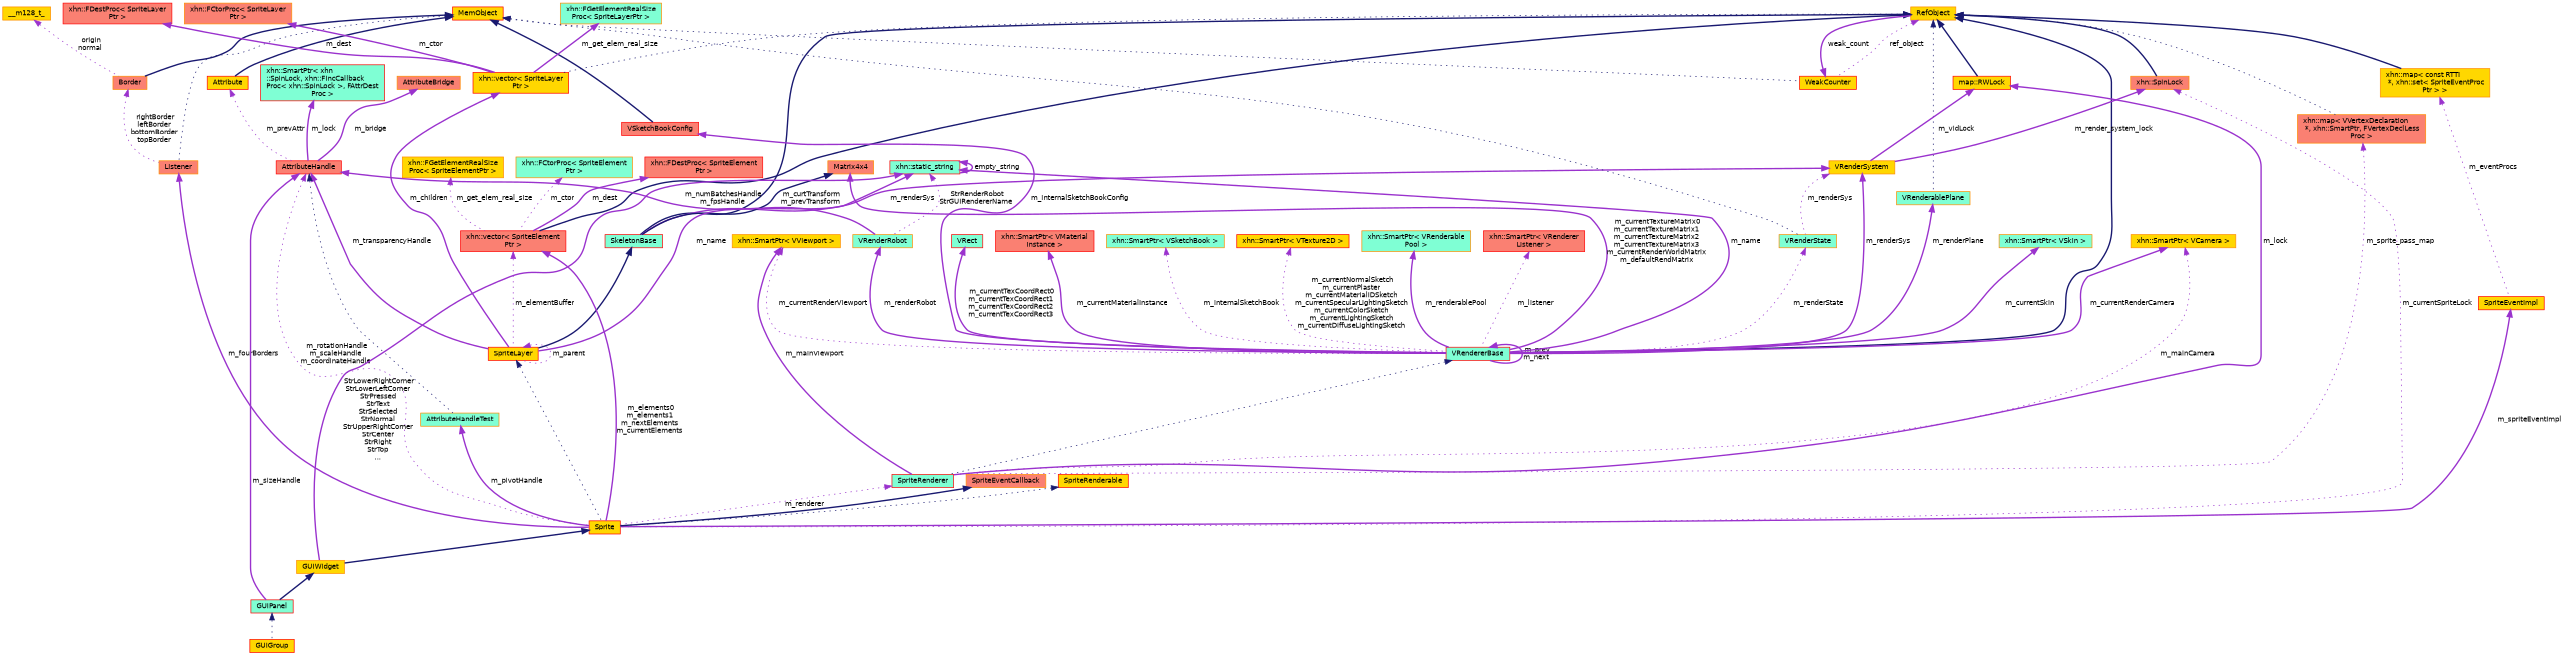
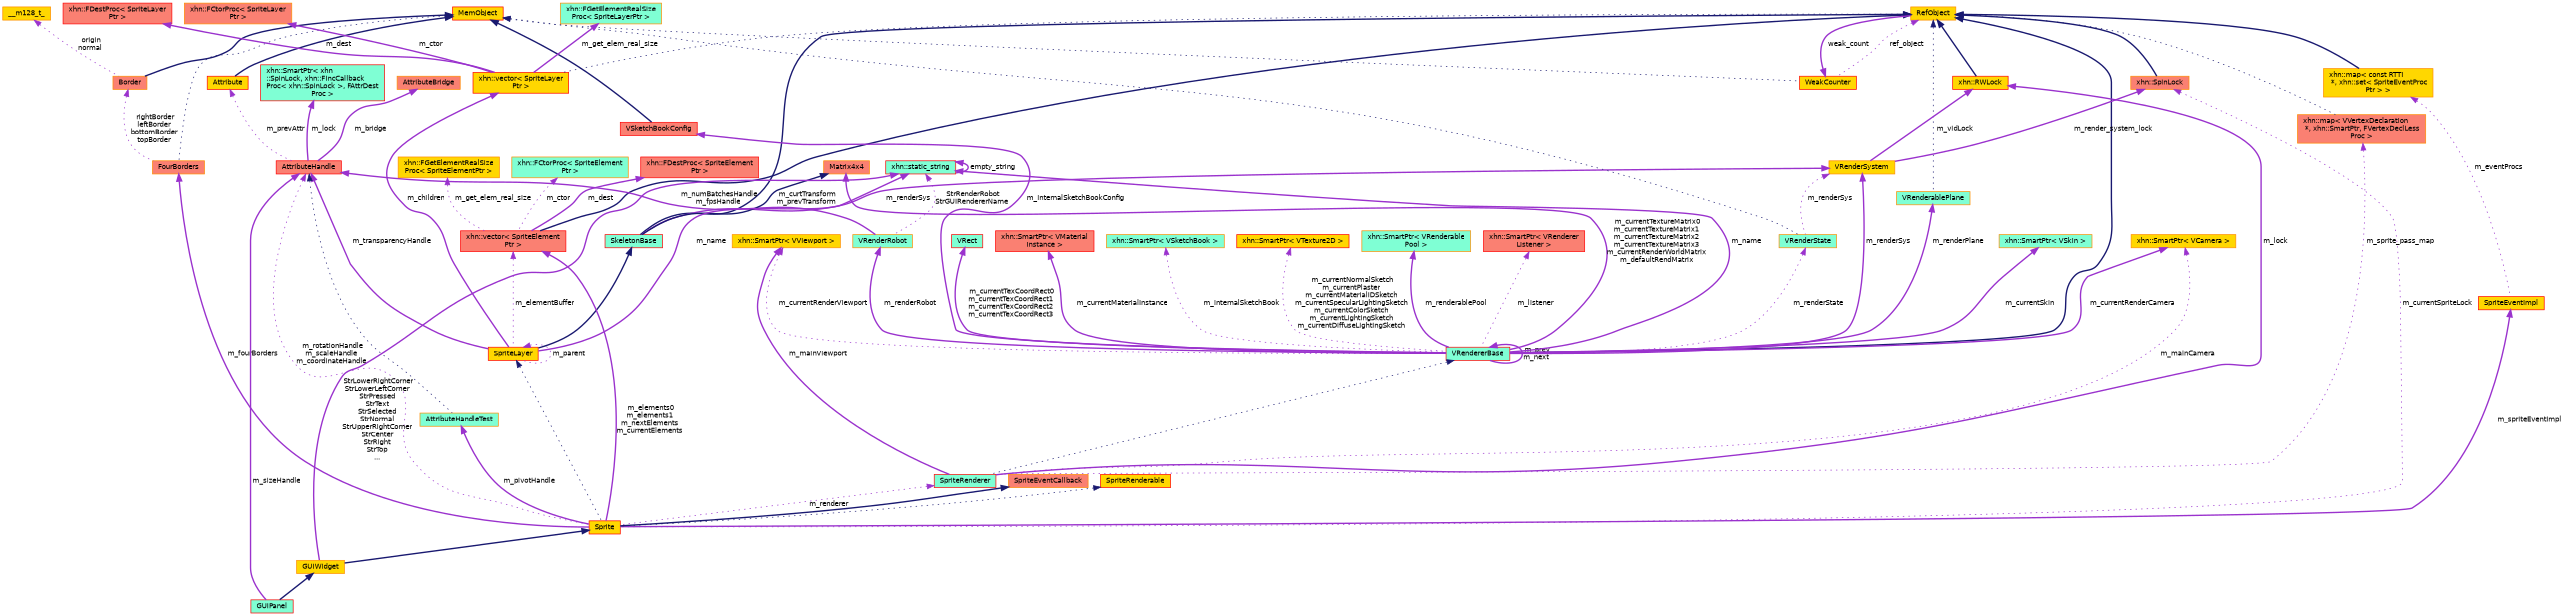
(1982, 83) -> (1980, 83)
(178, 167) -> (178, 167)
(272, 646) -> none
